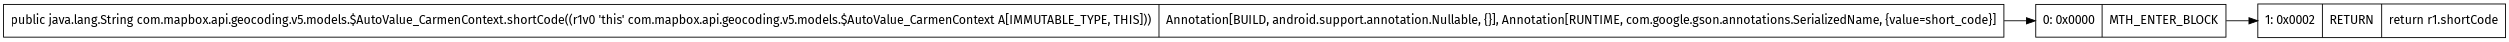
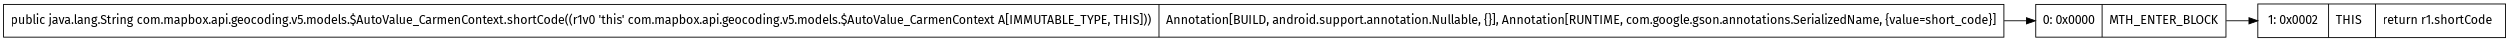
(2352, 20) -> (2349, 20)
